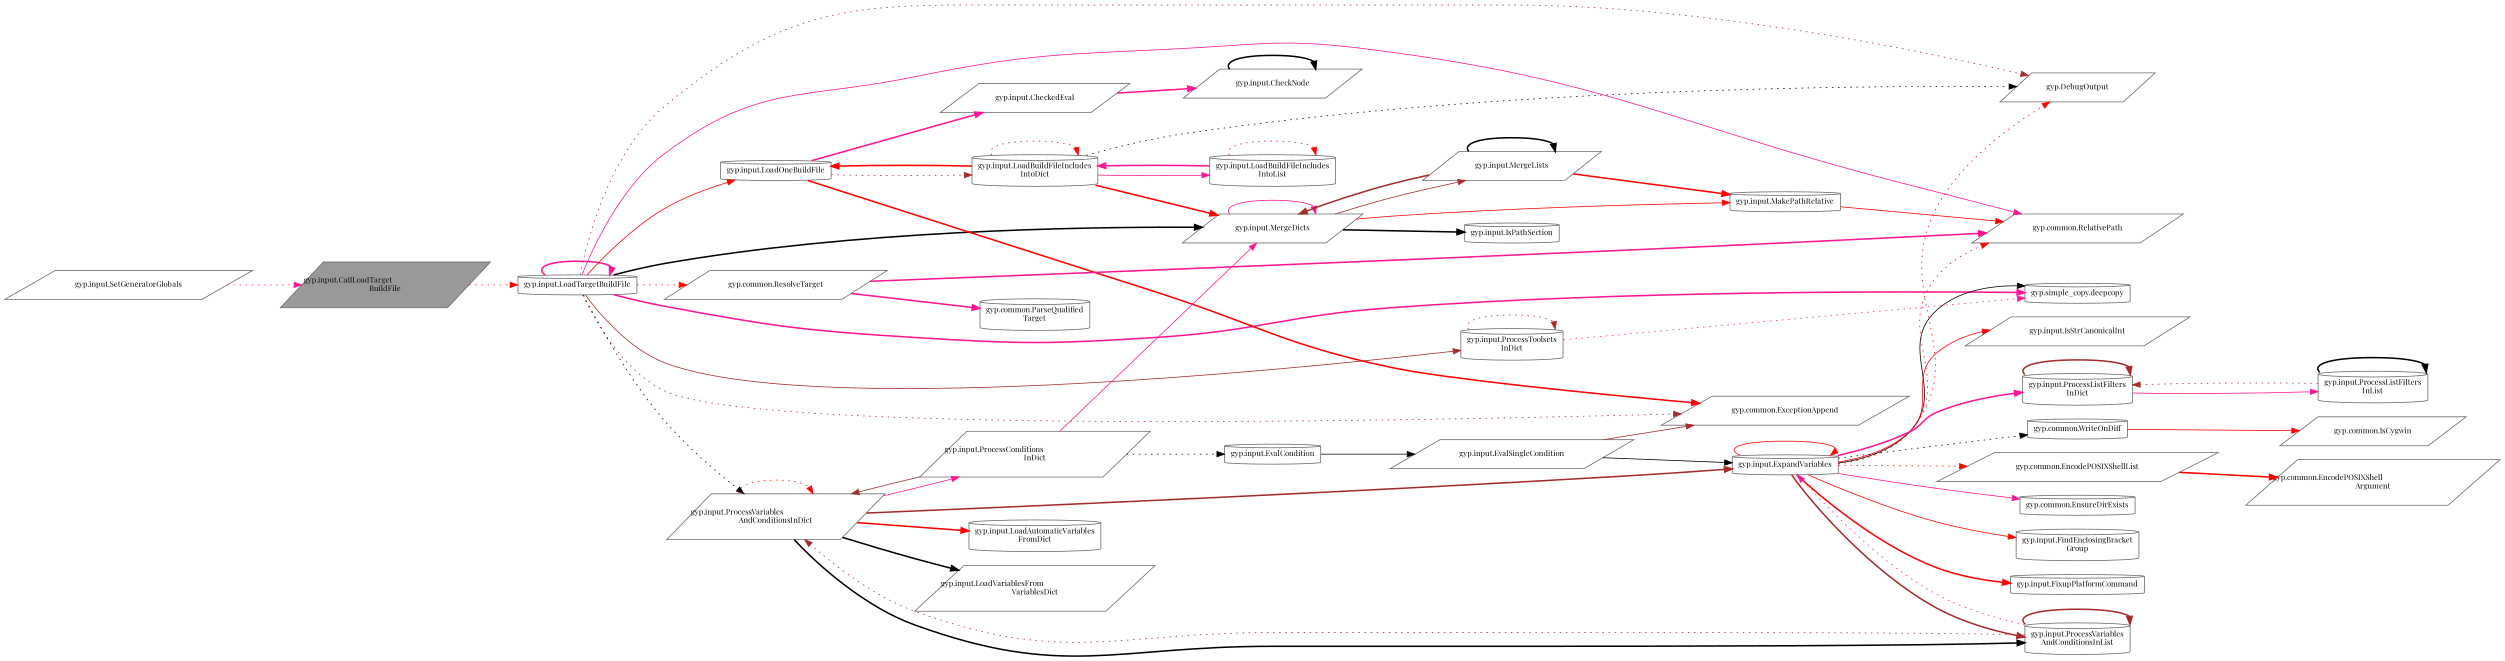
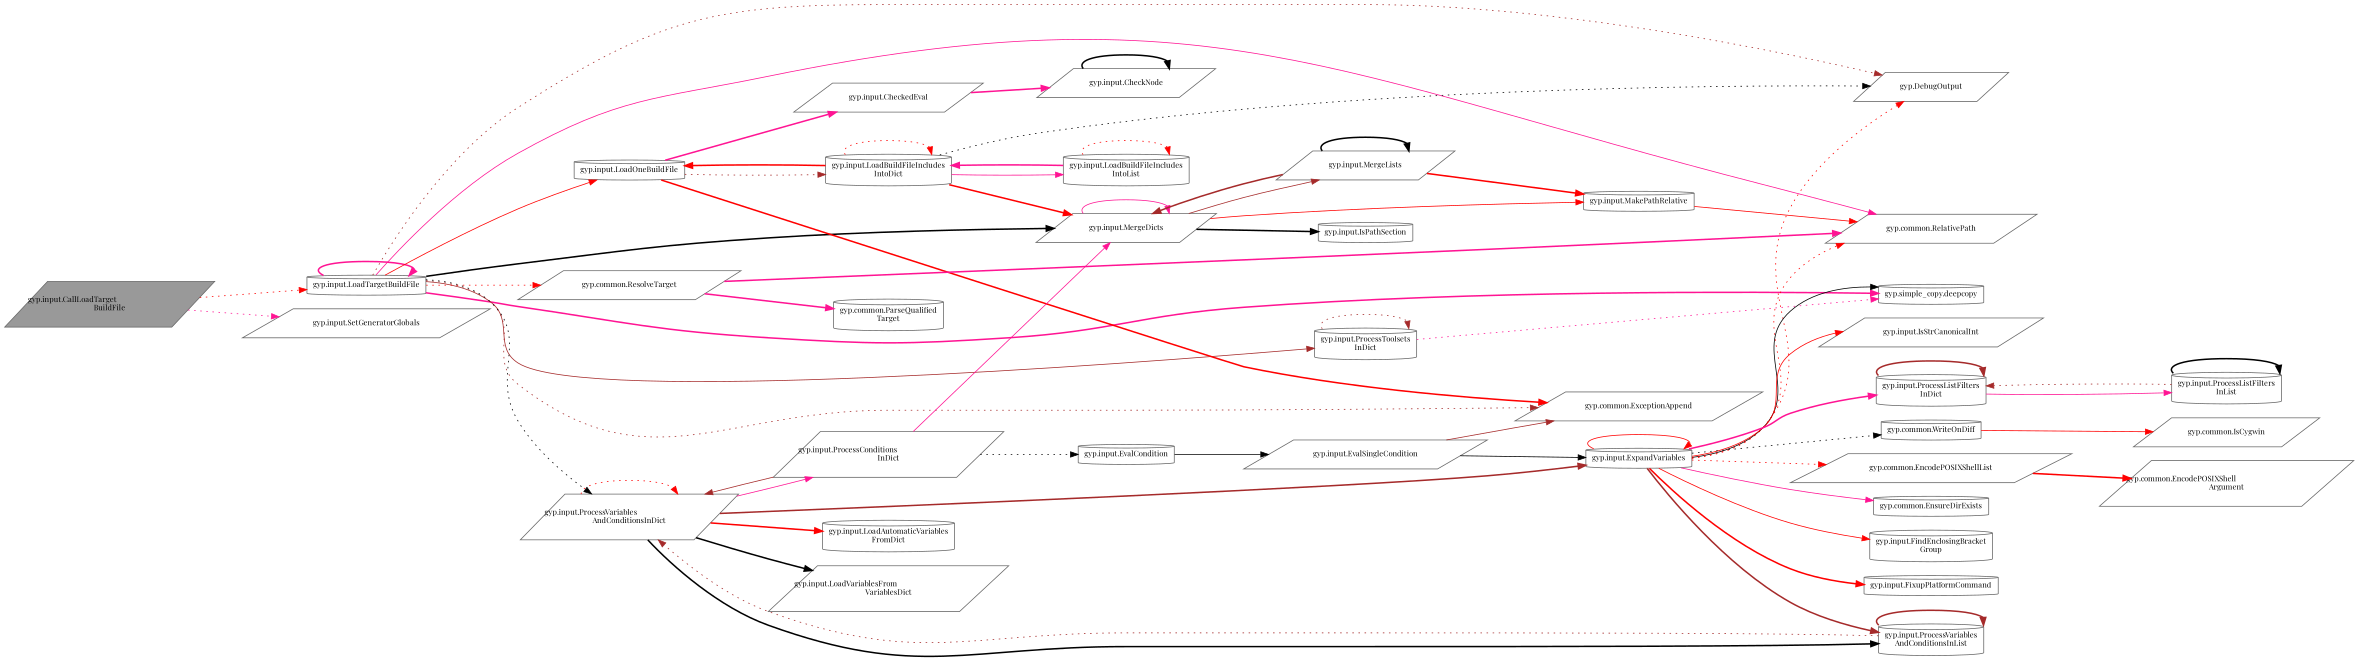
(261, 285) -> (230, 313)
(1902, 572) -> none
